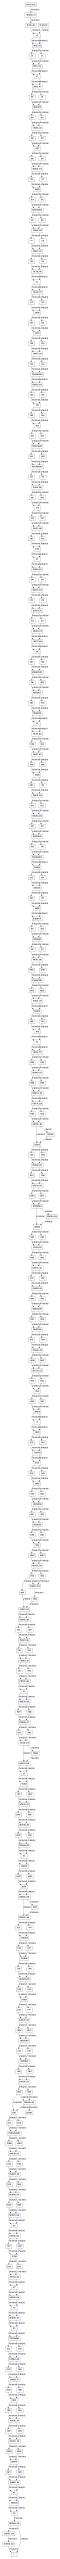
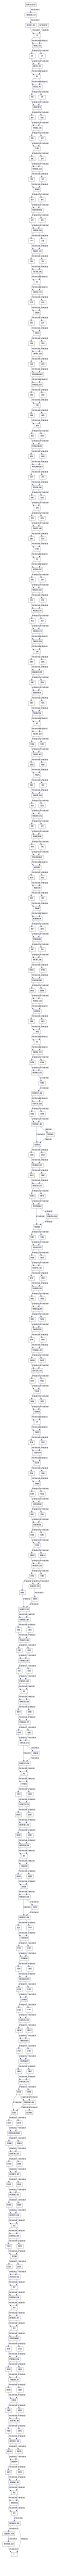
(32, 1083) -> none
